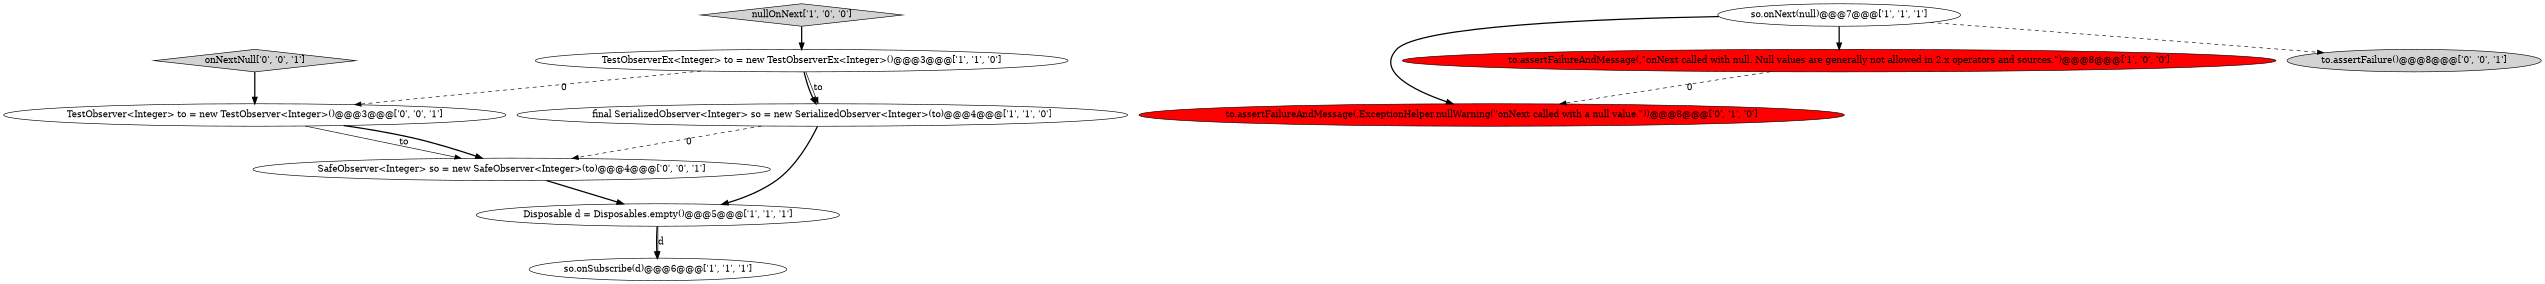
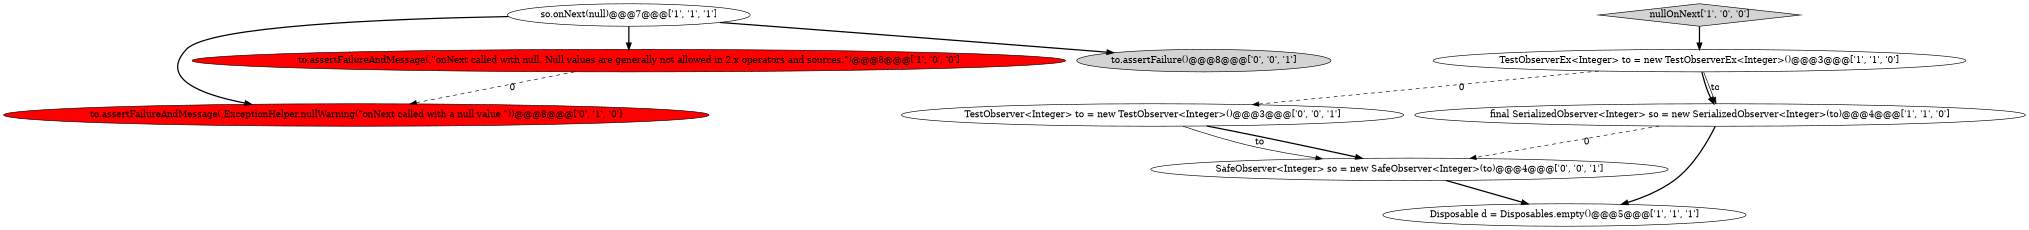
(2124, 37) -> (914, 37)
(255, 61) -> none
(658, 269) -> none
